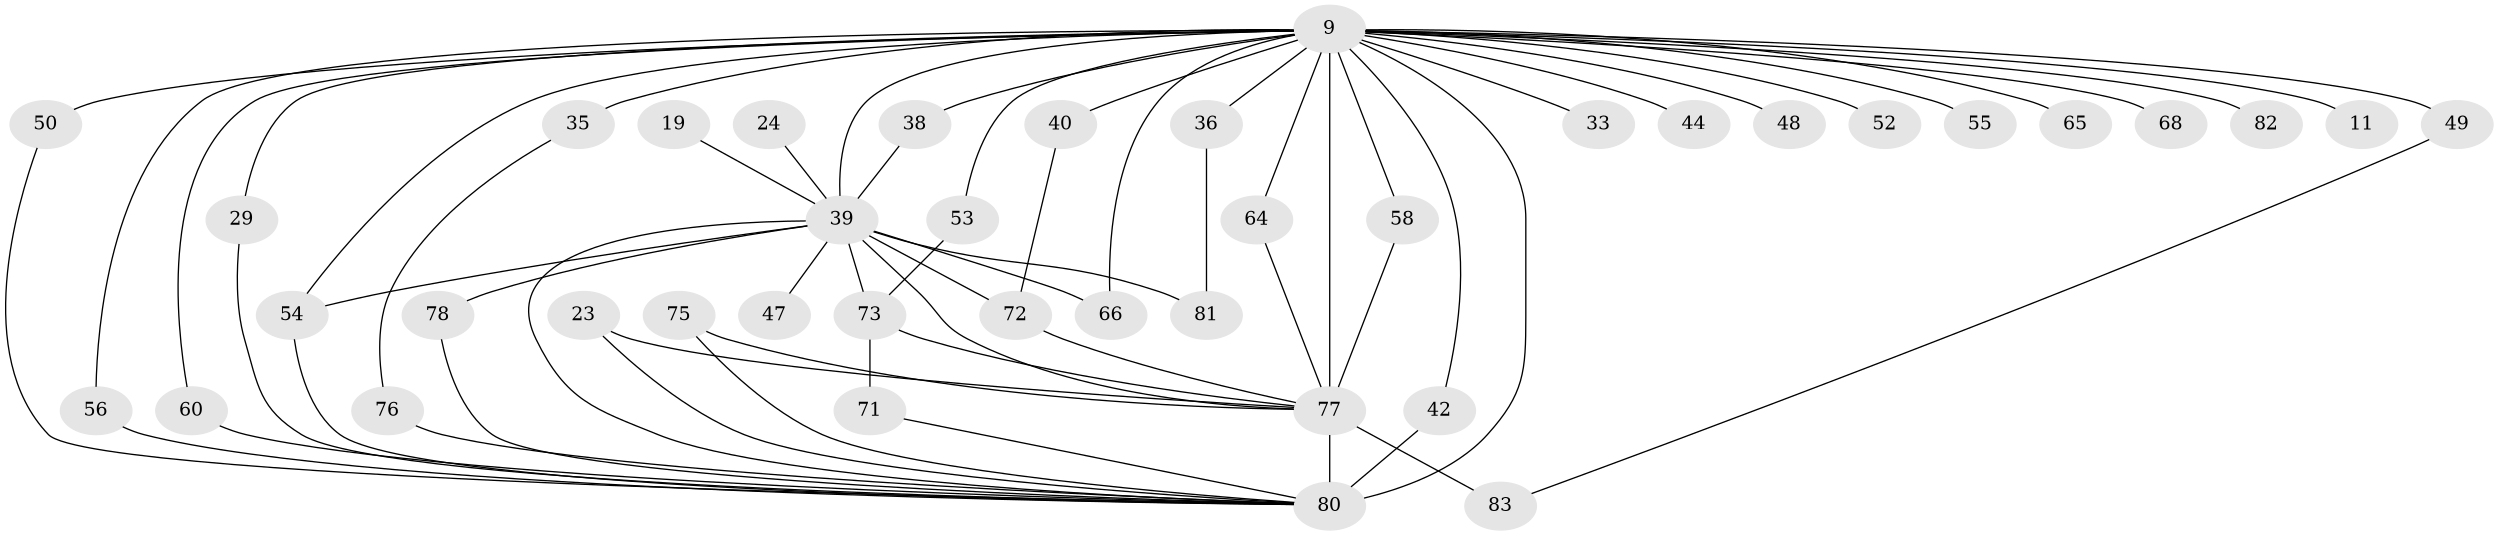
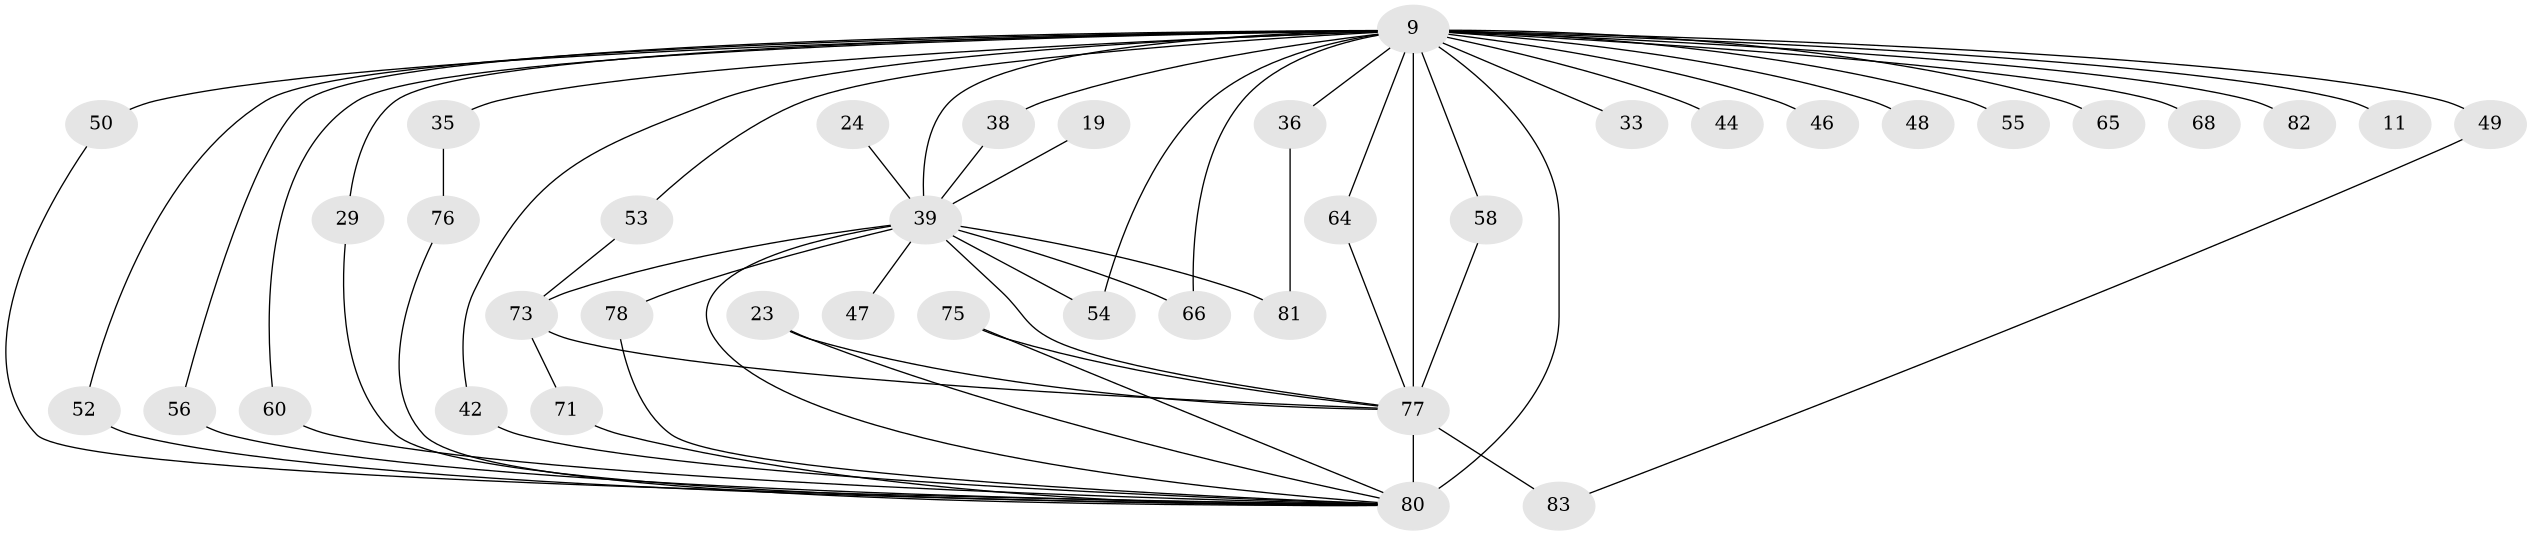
(1061, 125) -> (1823, 125)
(1016, 315) -> none
(760, 489) -> (742, 491)
